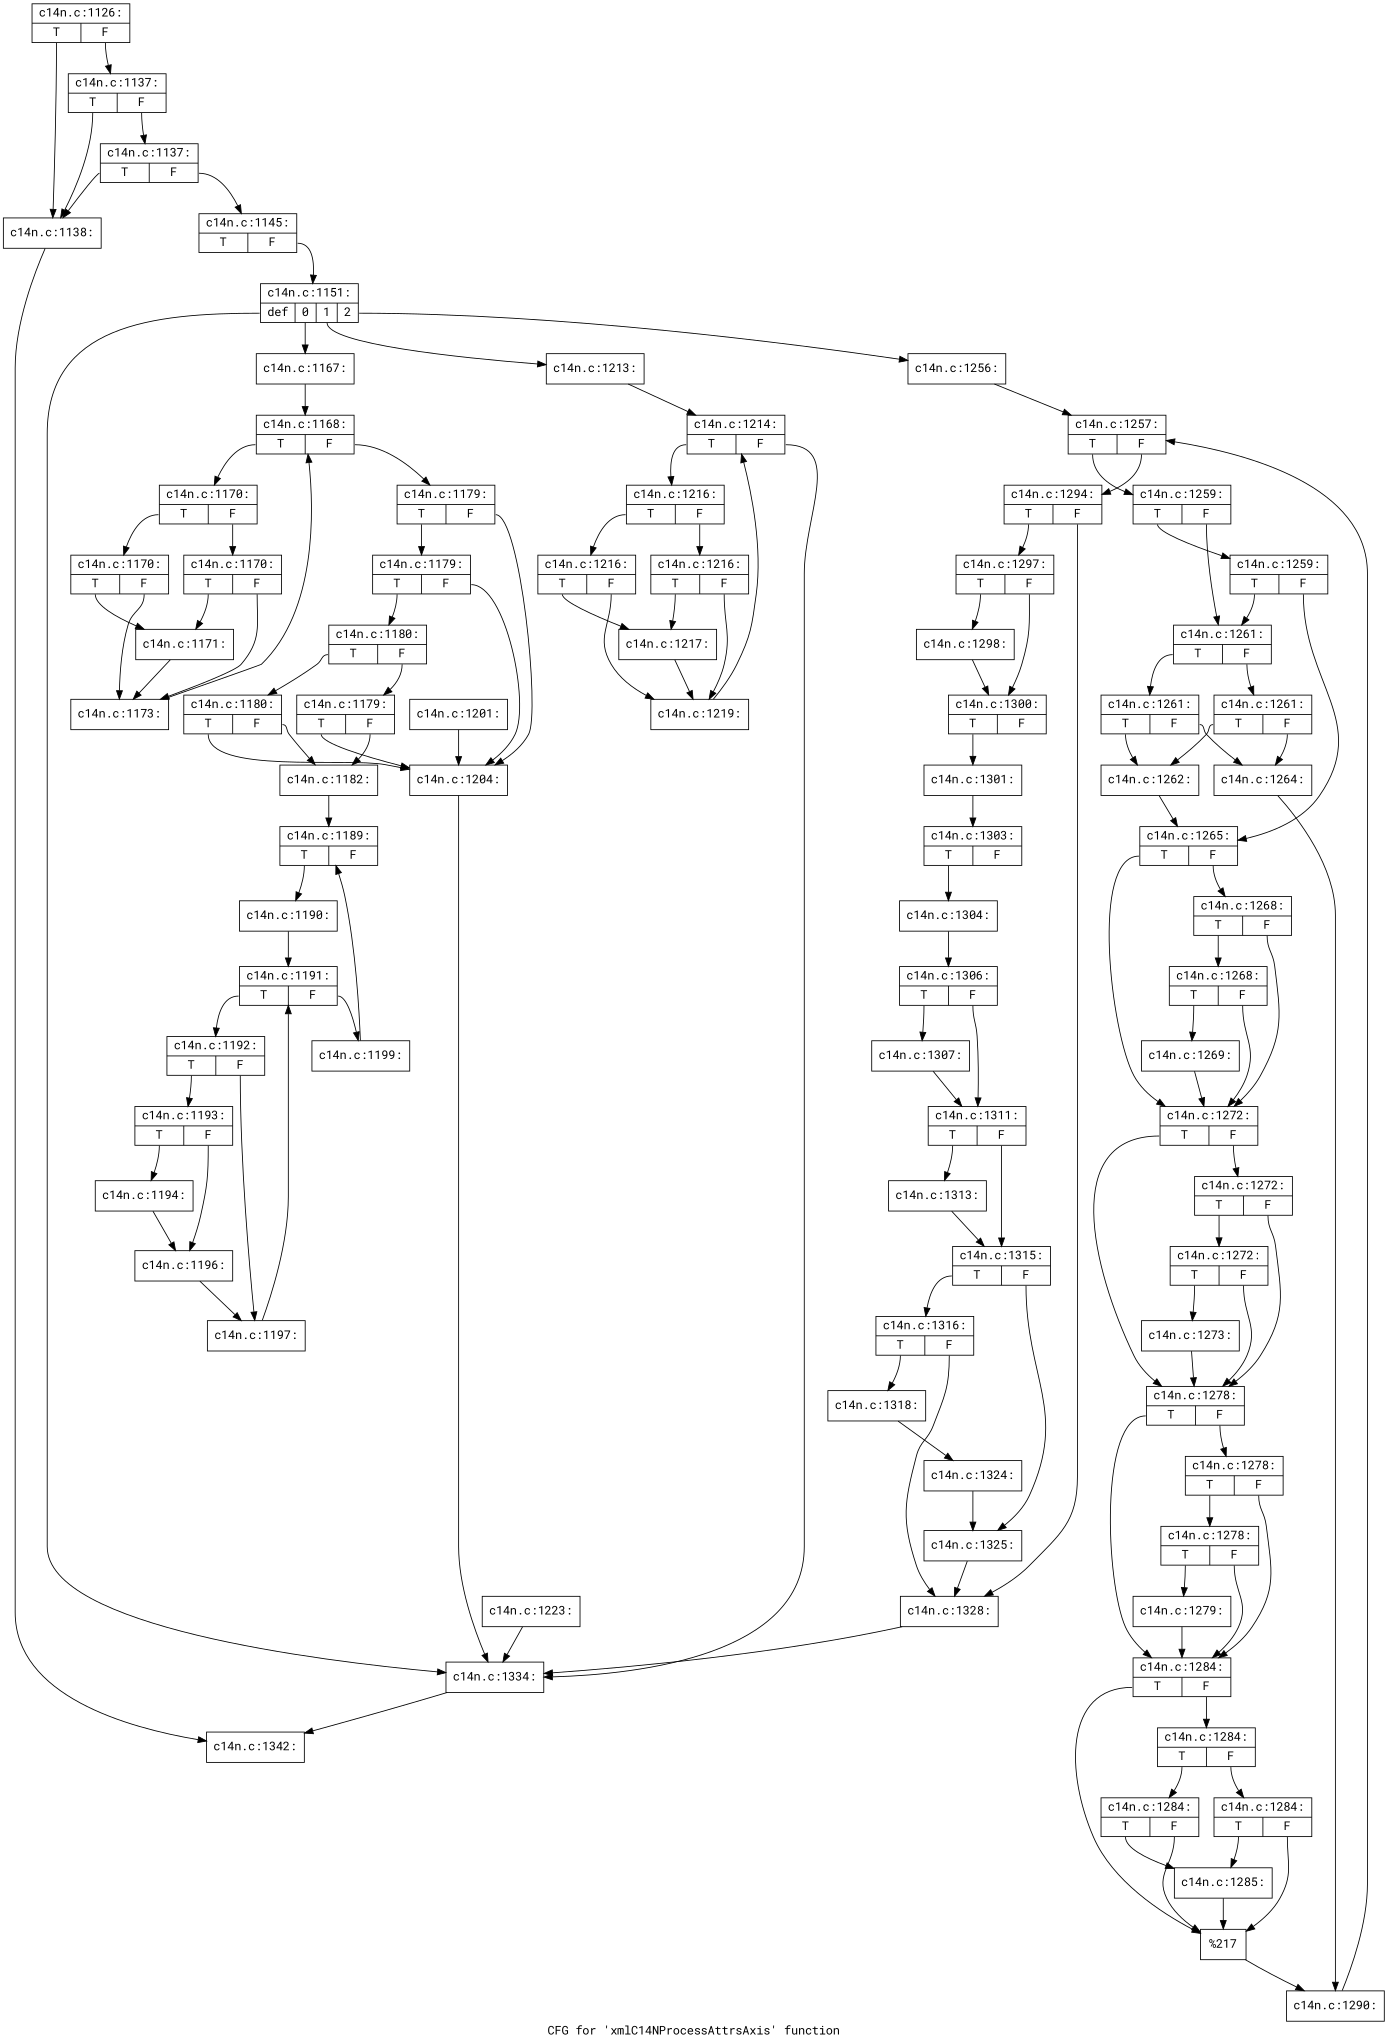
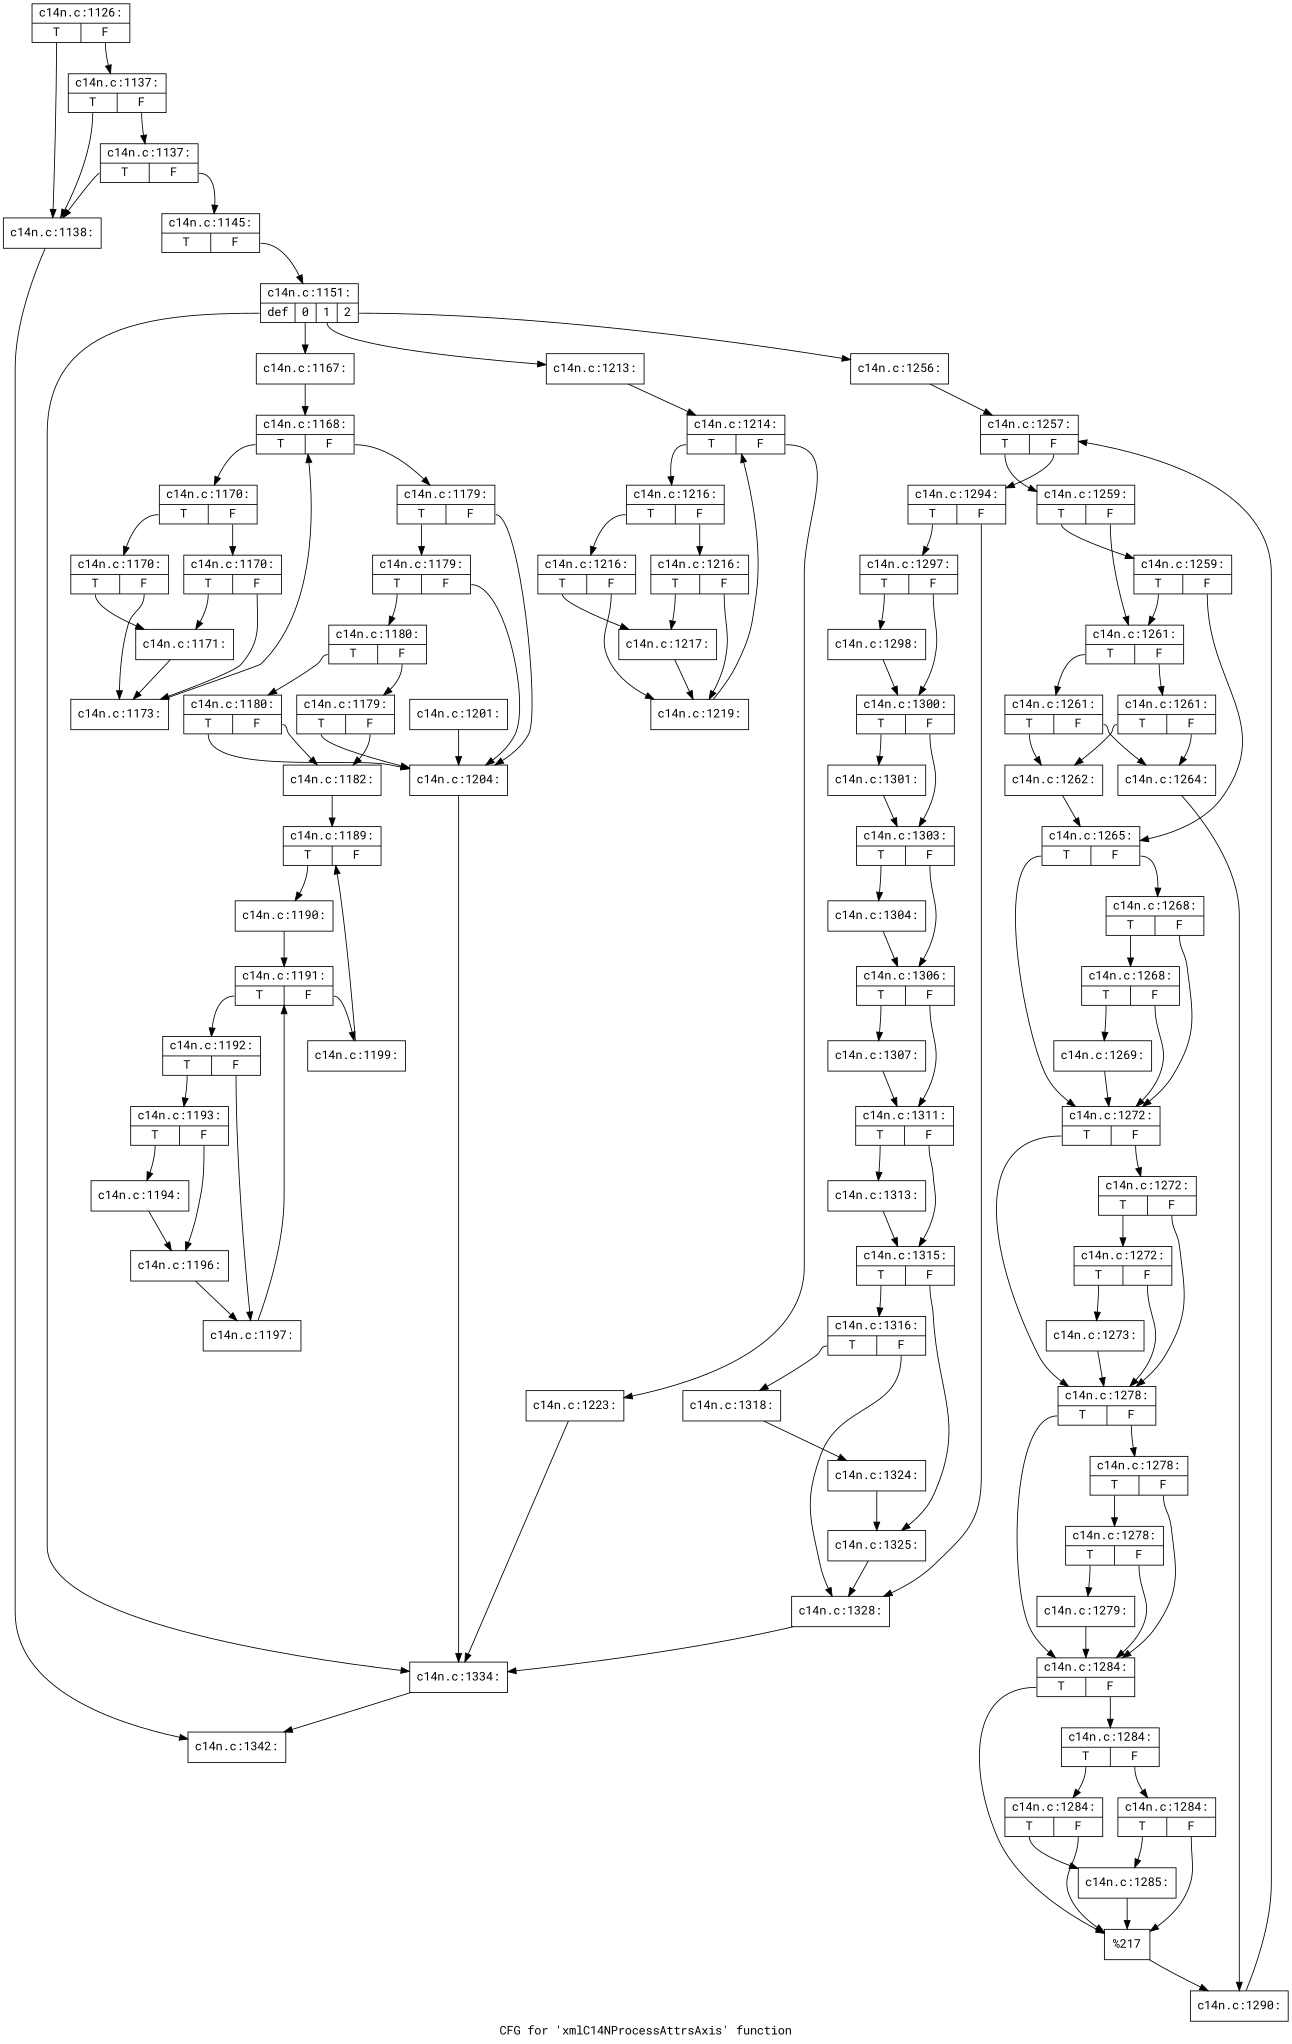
none -> (936, 778)
none -> (936, 913)
(804, 1141) -> (804, 961)
